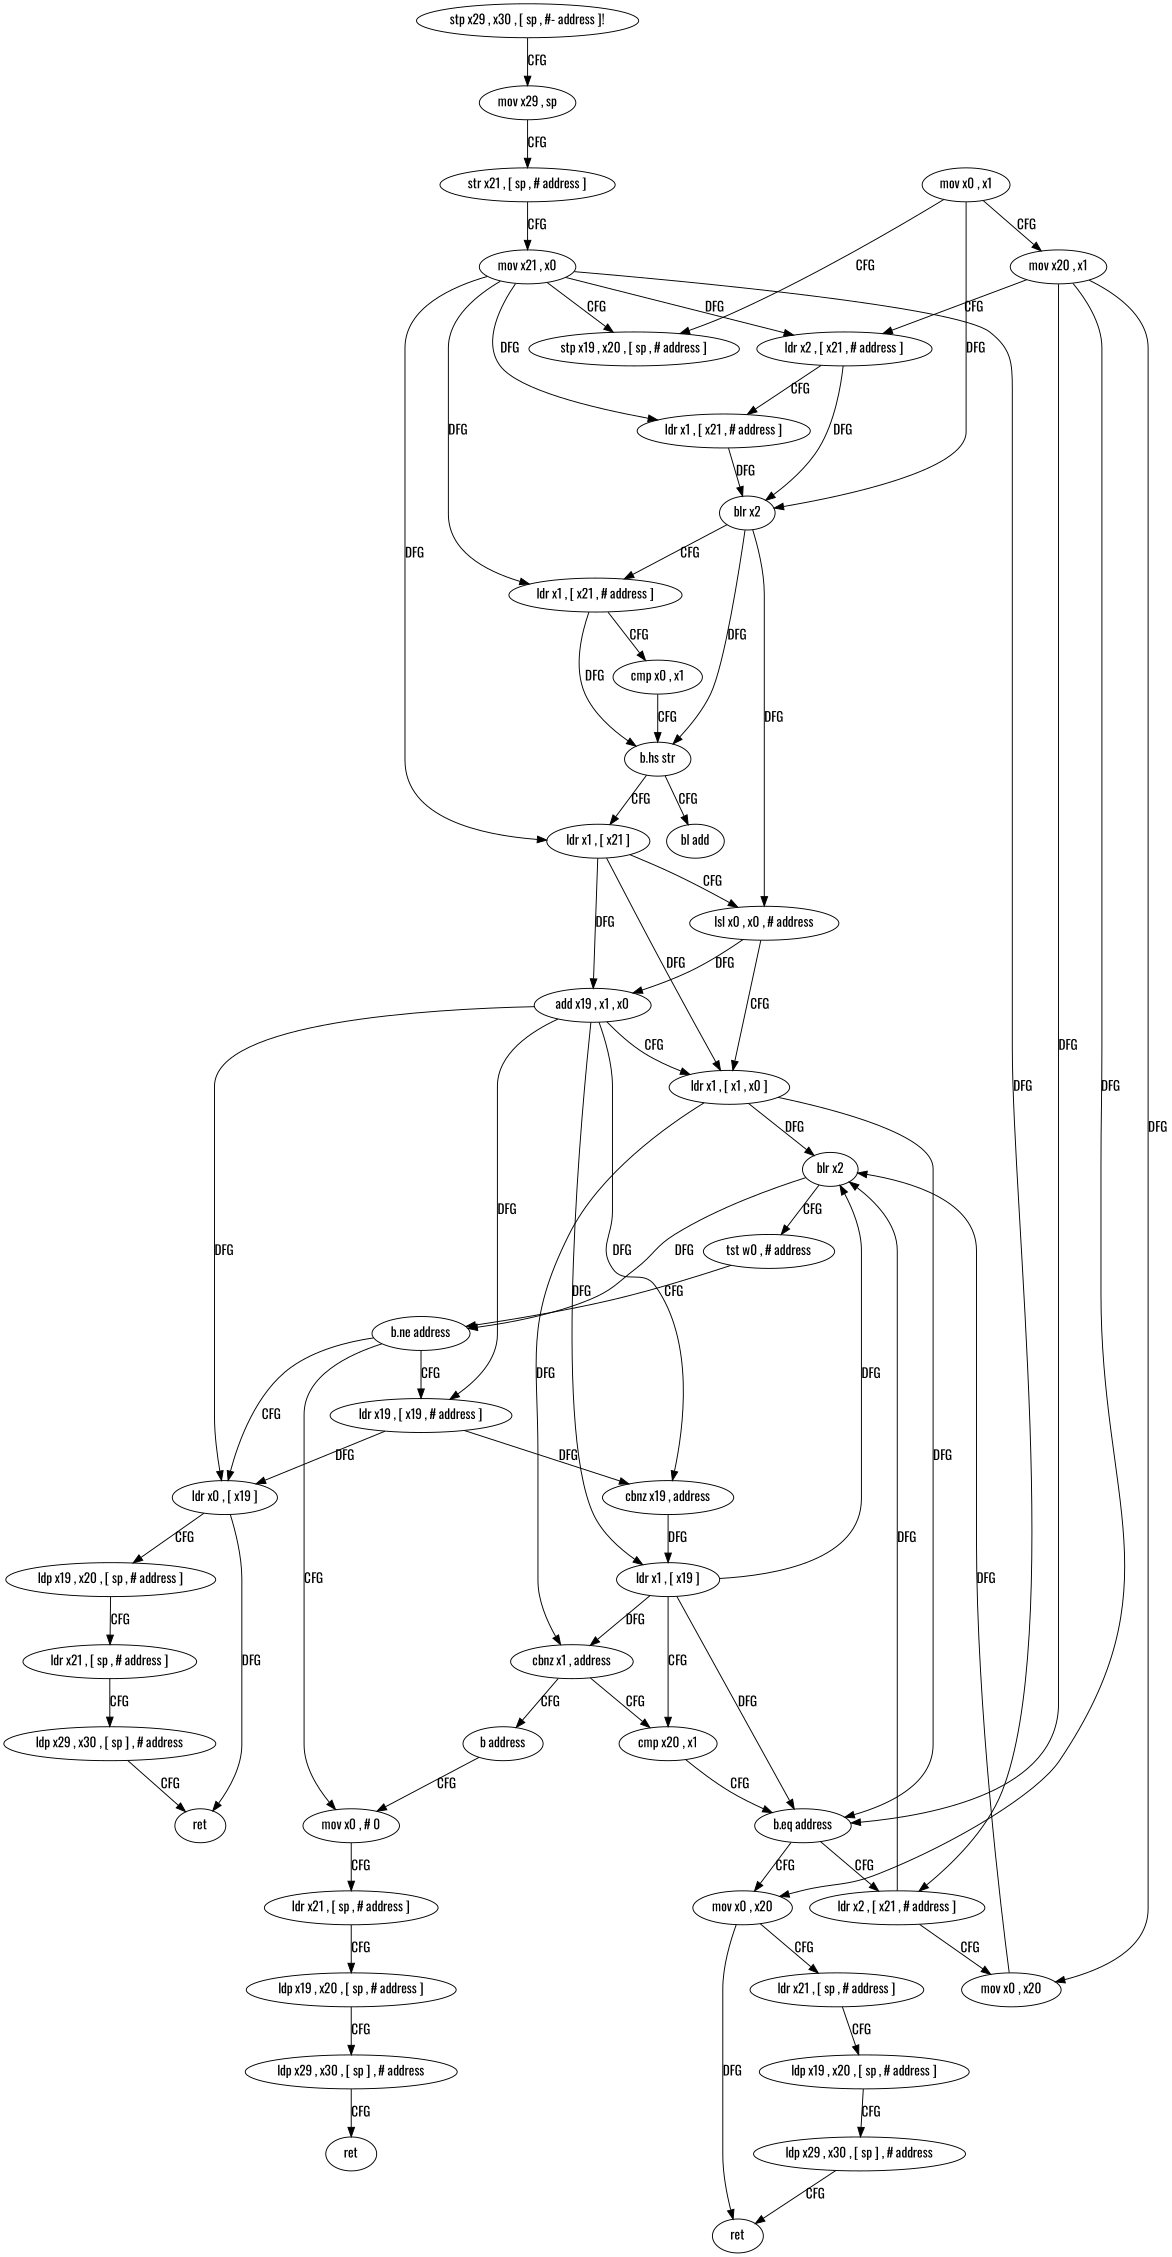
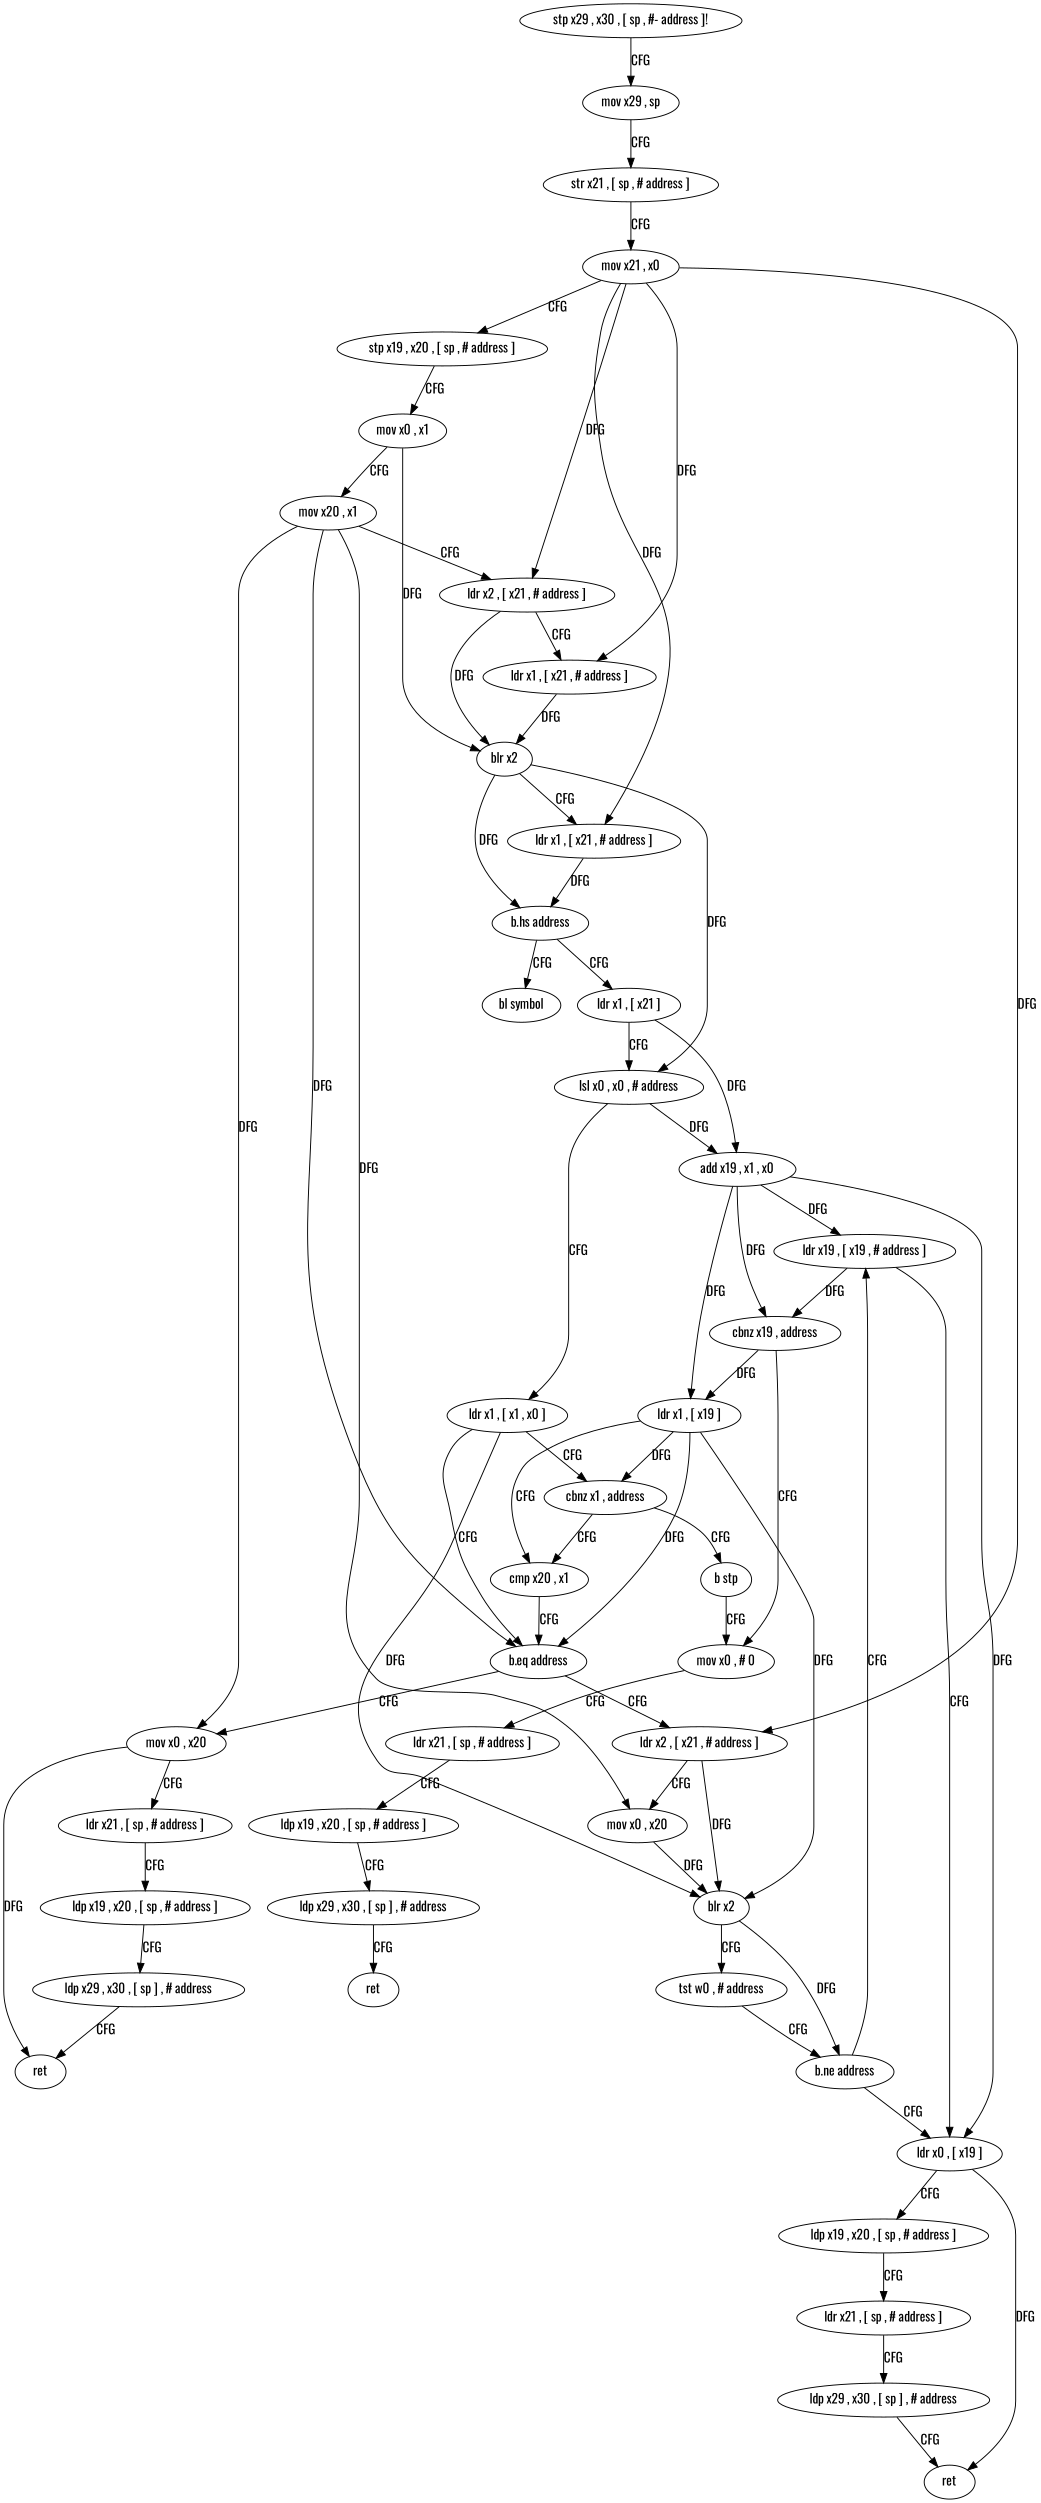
(819, 270) -> (425, 386)
(405, 580) -> none
(658, 677) -> none
(658, 759) -> (540, 923)
(695, 841) -> (522, 1005)
(660, 960) -> none
(641, 1051) -> none
(546, 1375) -> (573, 1457)
(345, 1457) -> (960, 1703)
(943, 1457) -> (468, 1539)
(304, 1556) -> (778, 1499)
(503, 1744) -> (726, 1580)
